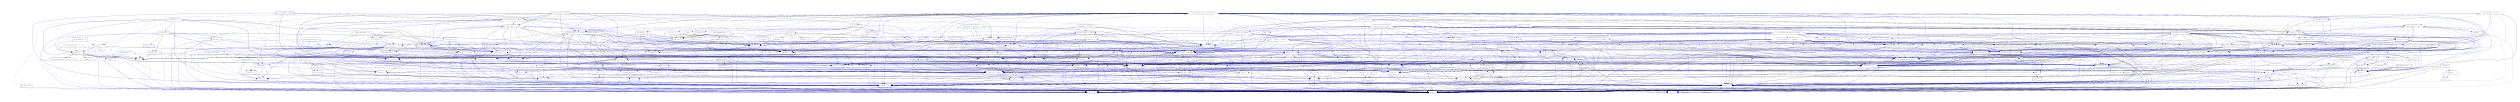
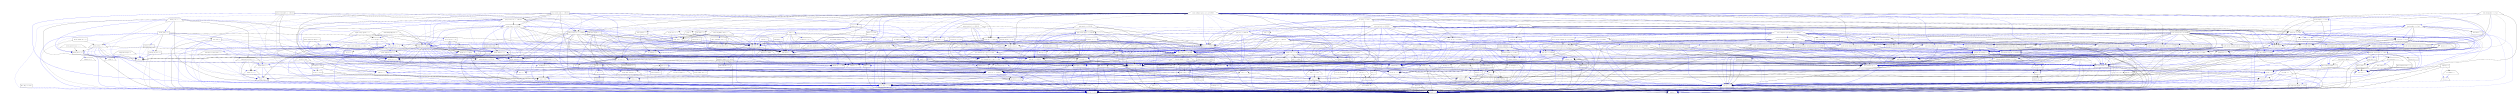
(61, 59) -> none
